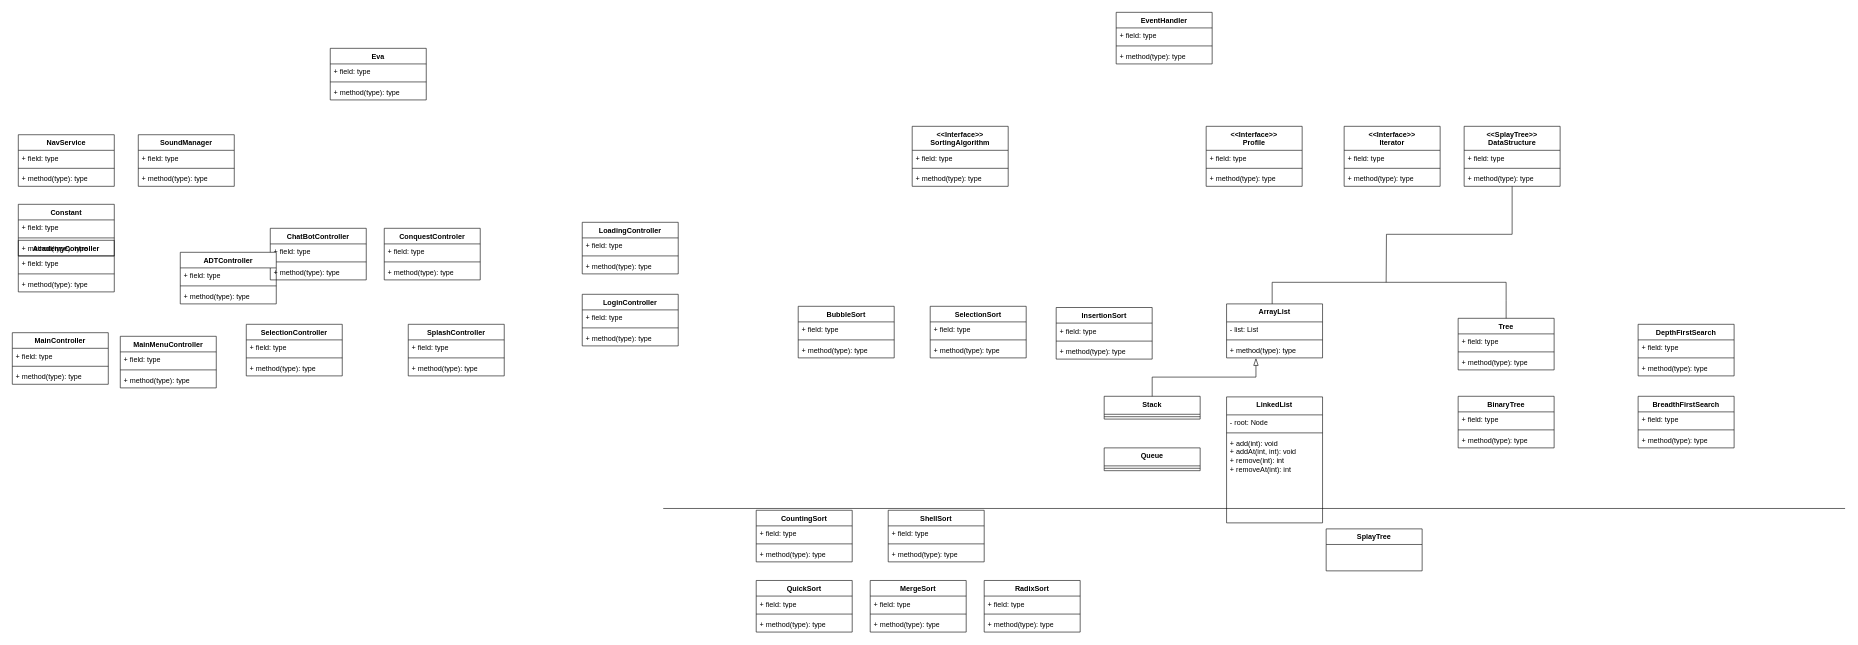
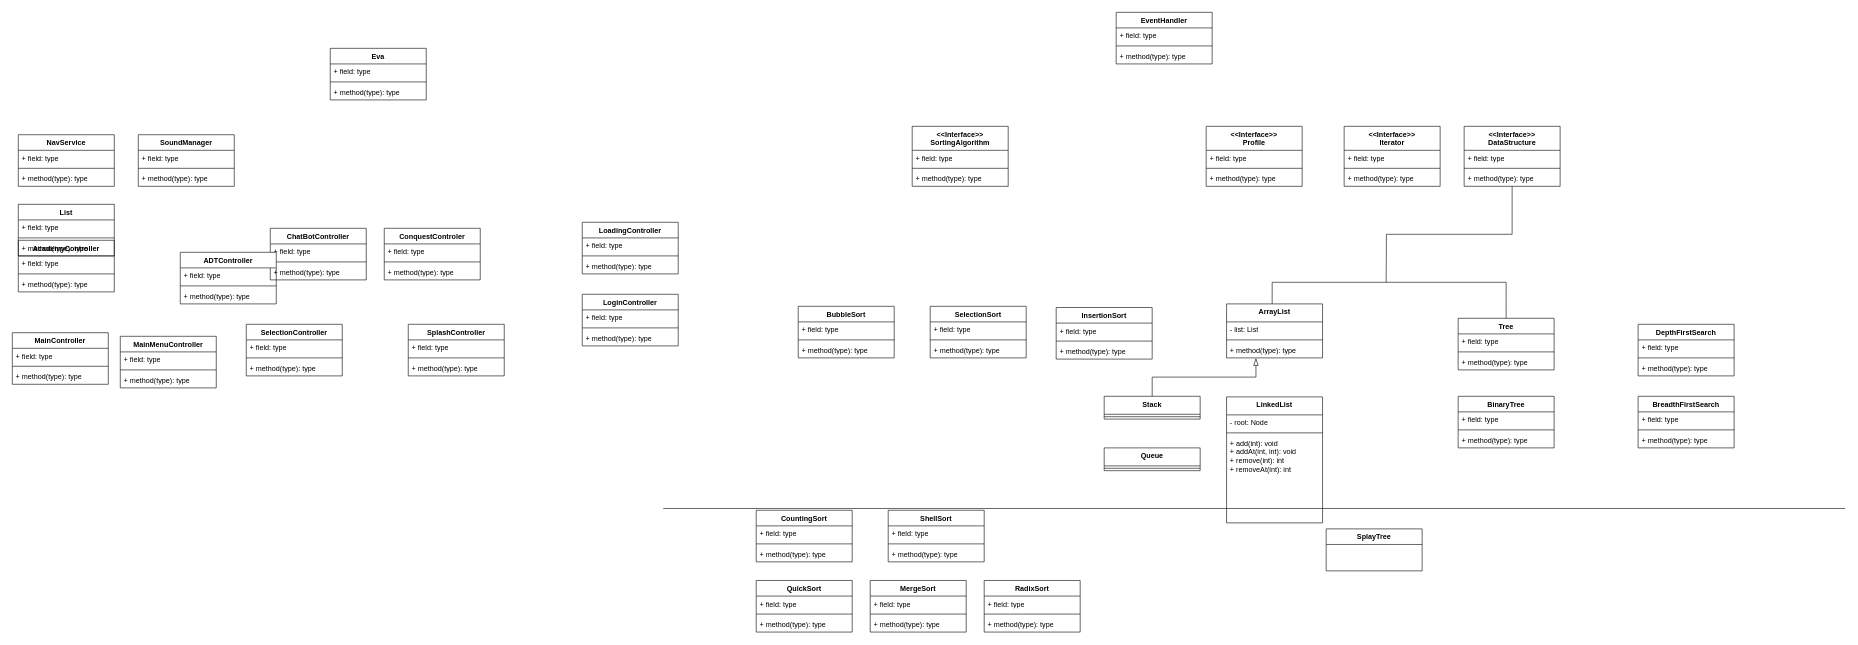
(1512, 139) -> (1512, 139)
(66, 213) -> (66, 213)
